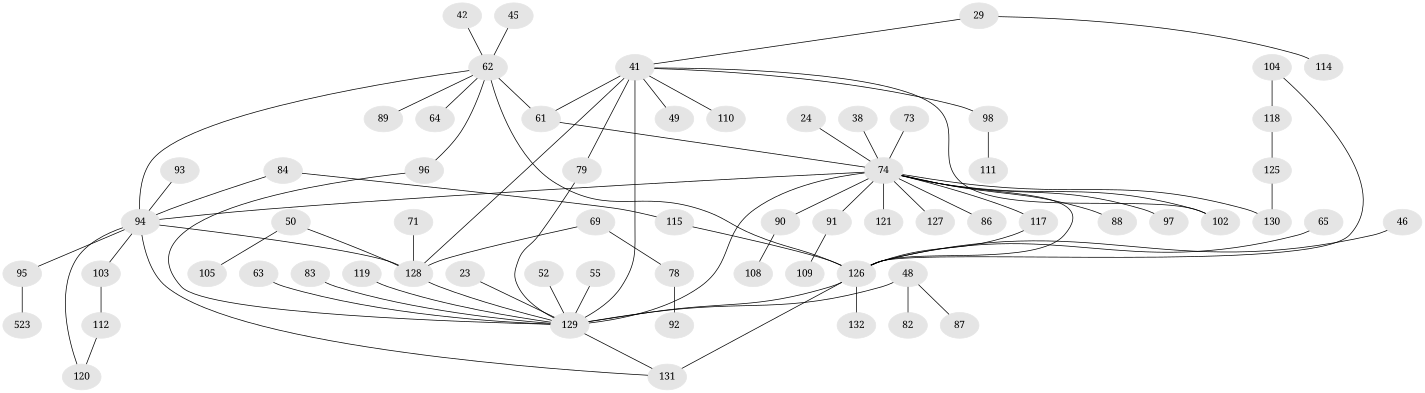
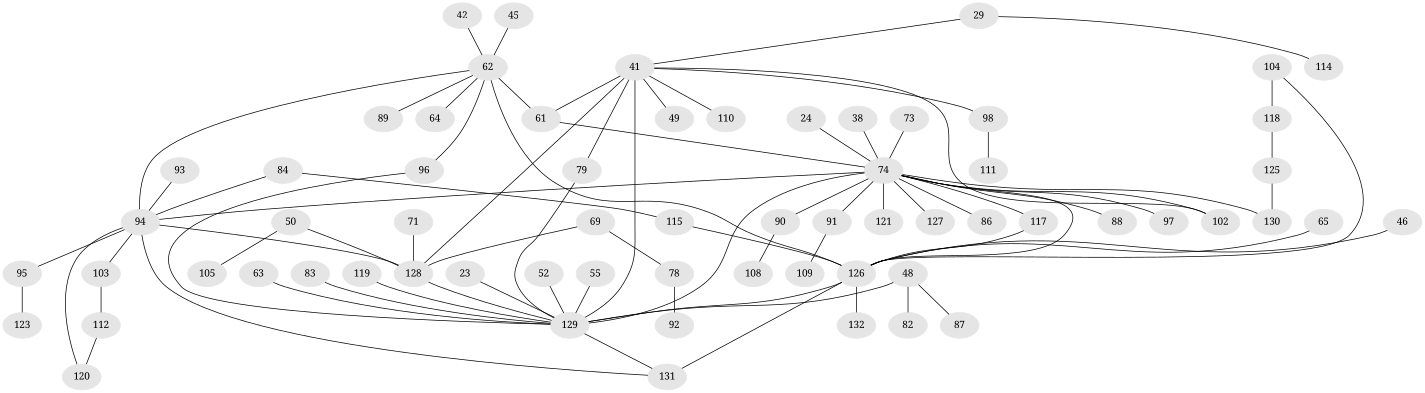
(22, 325) -> (22, 325)
